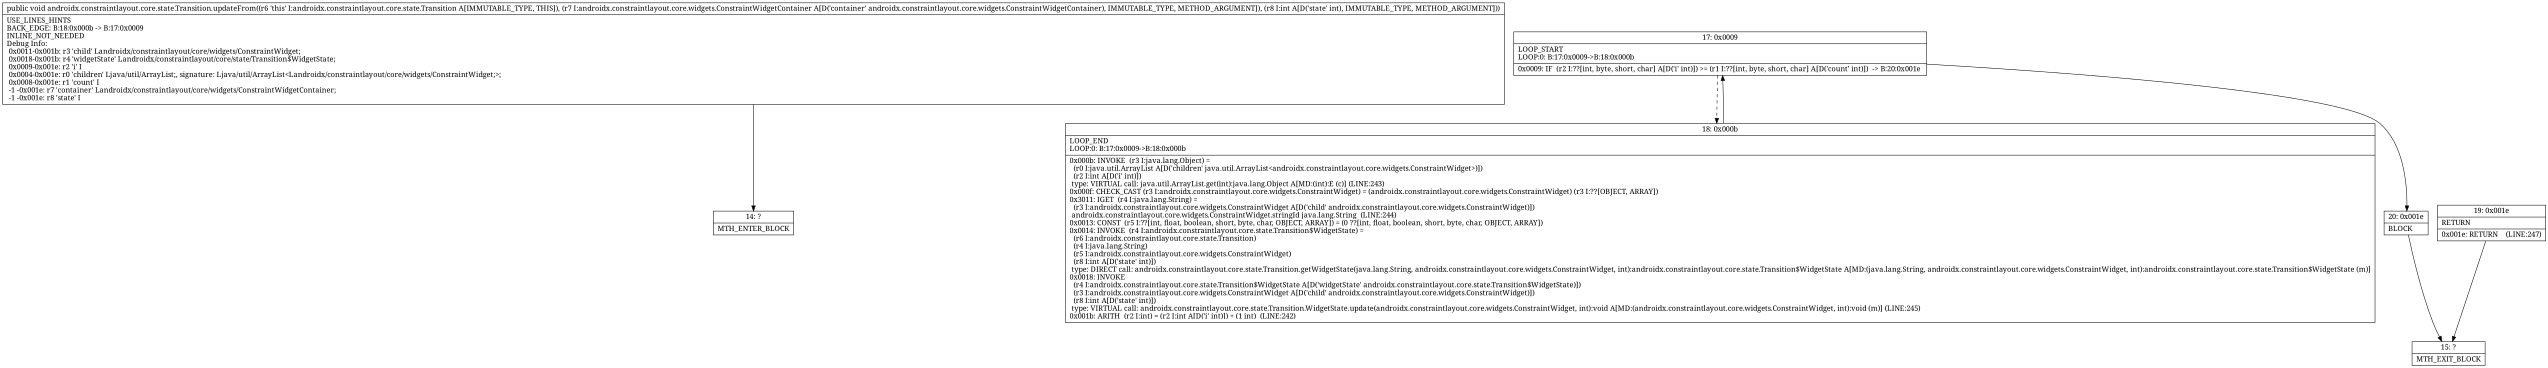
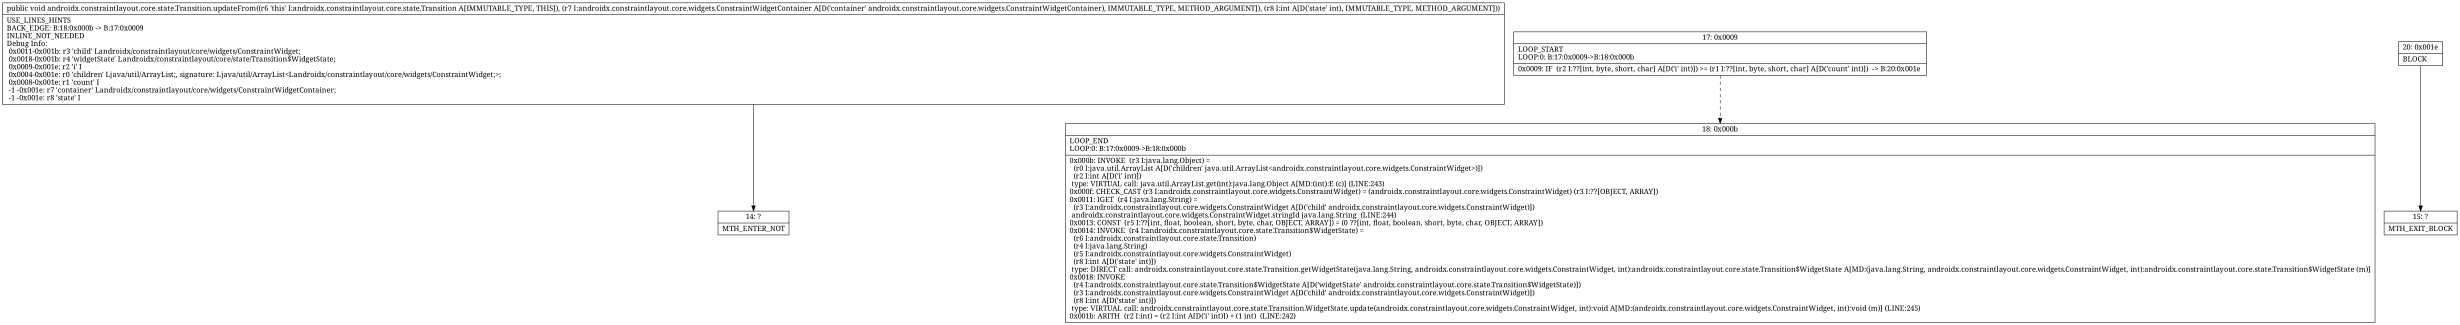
(2200, 86) -> none
(1723, 102) -> none
(1135, 200) -> (1135, 200)
(2492, 223) -> none
(754, 229) -> (754, 229)
